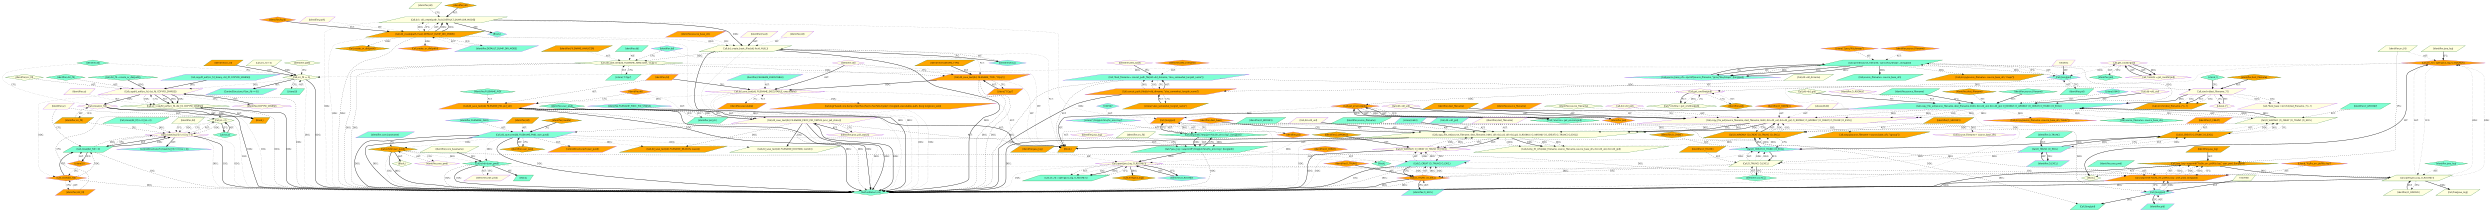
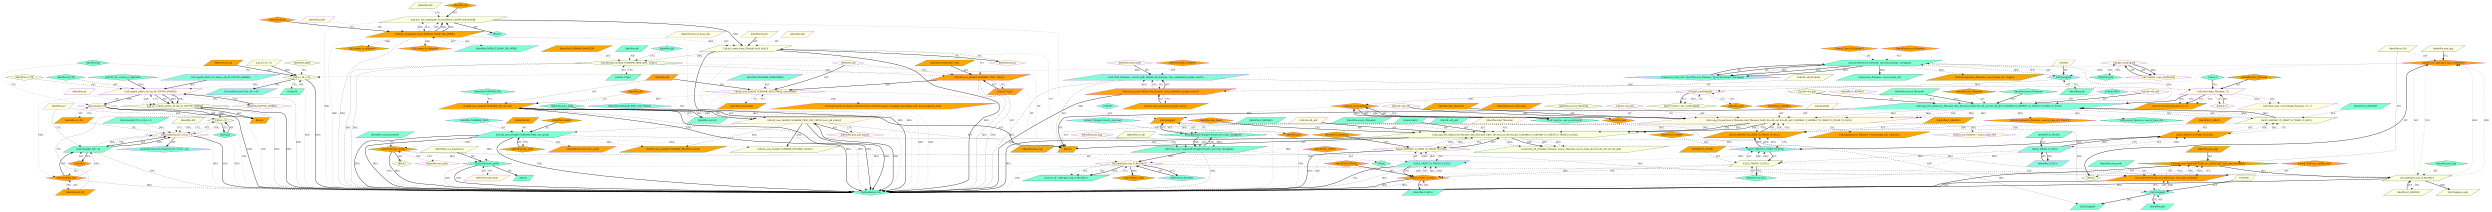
(696, 34) -> (696, 34)
(1007, 63) -> (1007, 63)
(611, 110) -> (611, 110)
